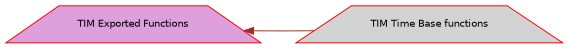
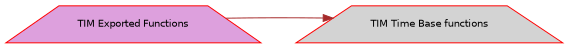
(284, 31) -> (274, 18)
